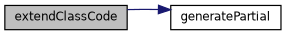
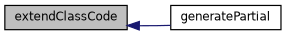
(143, 9) -> (155, 26)
